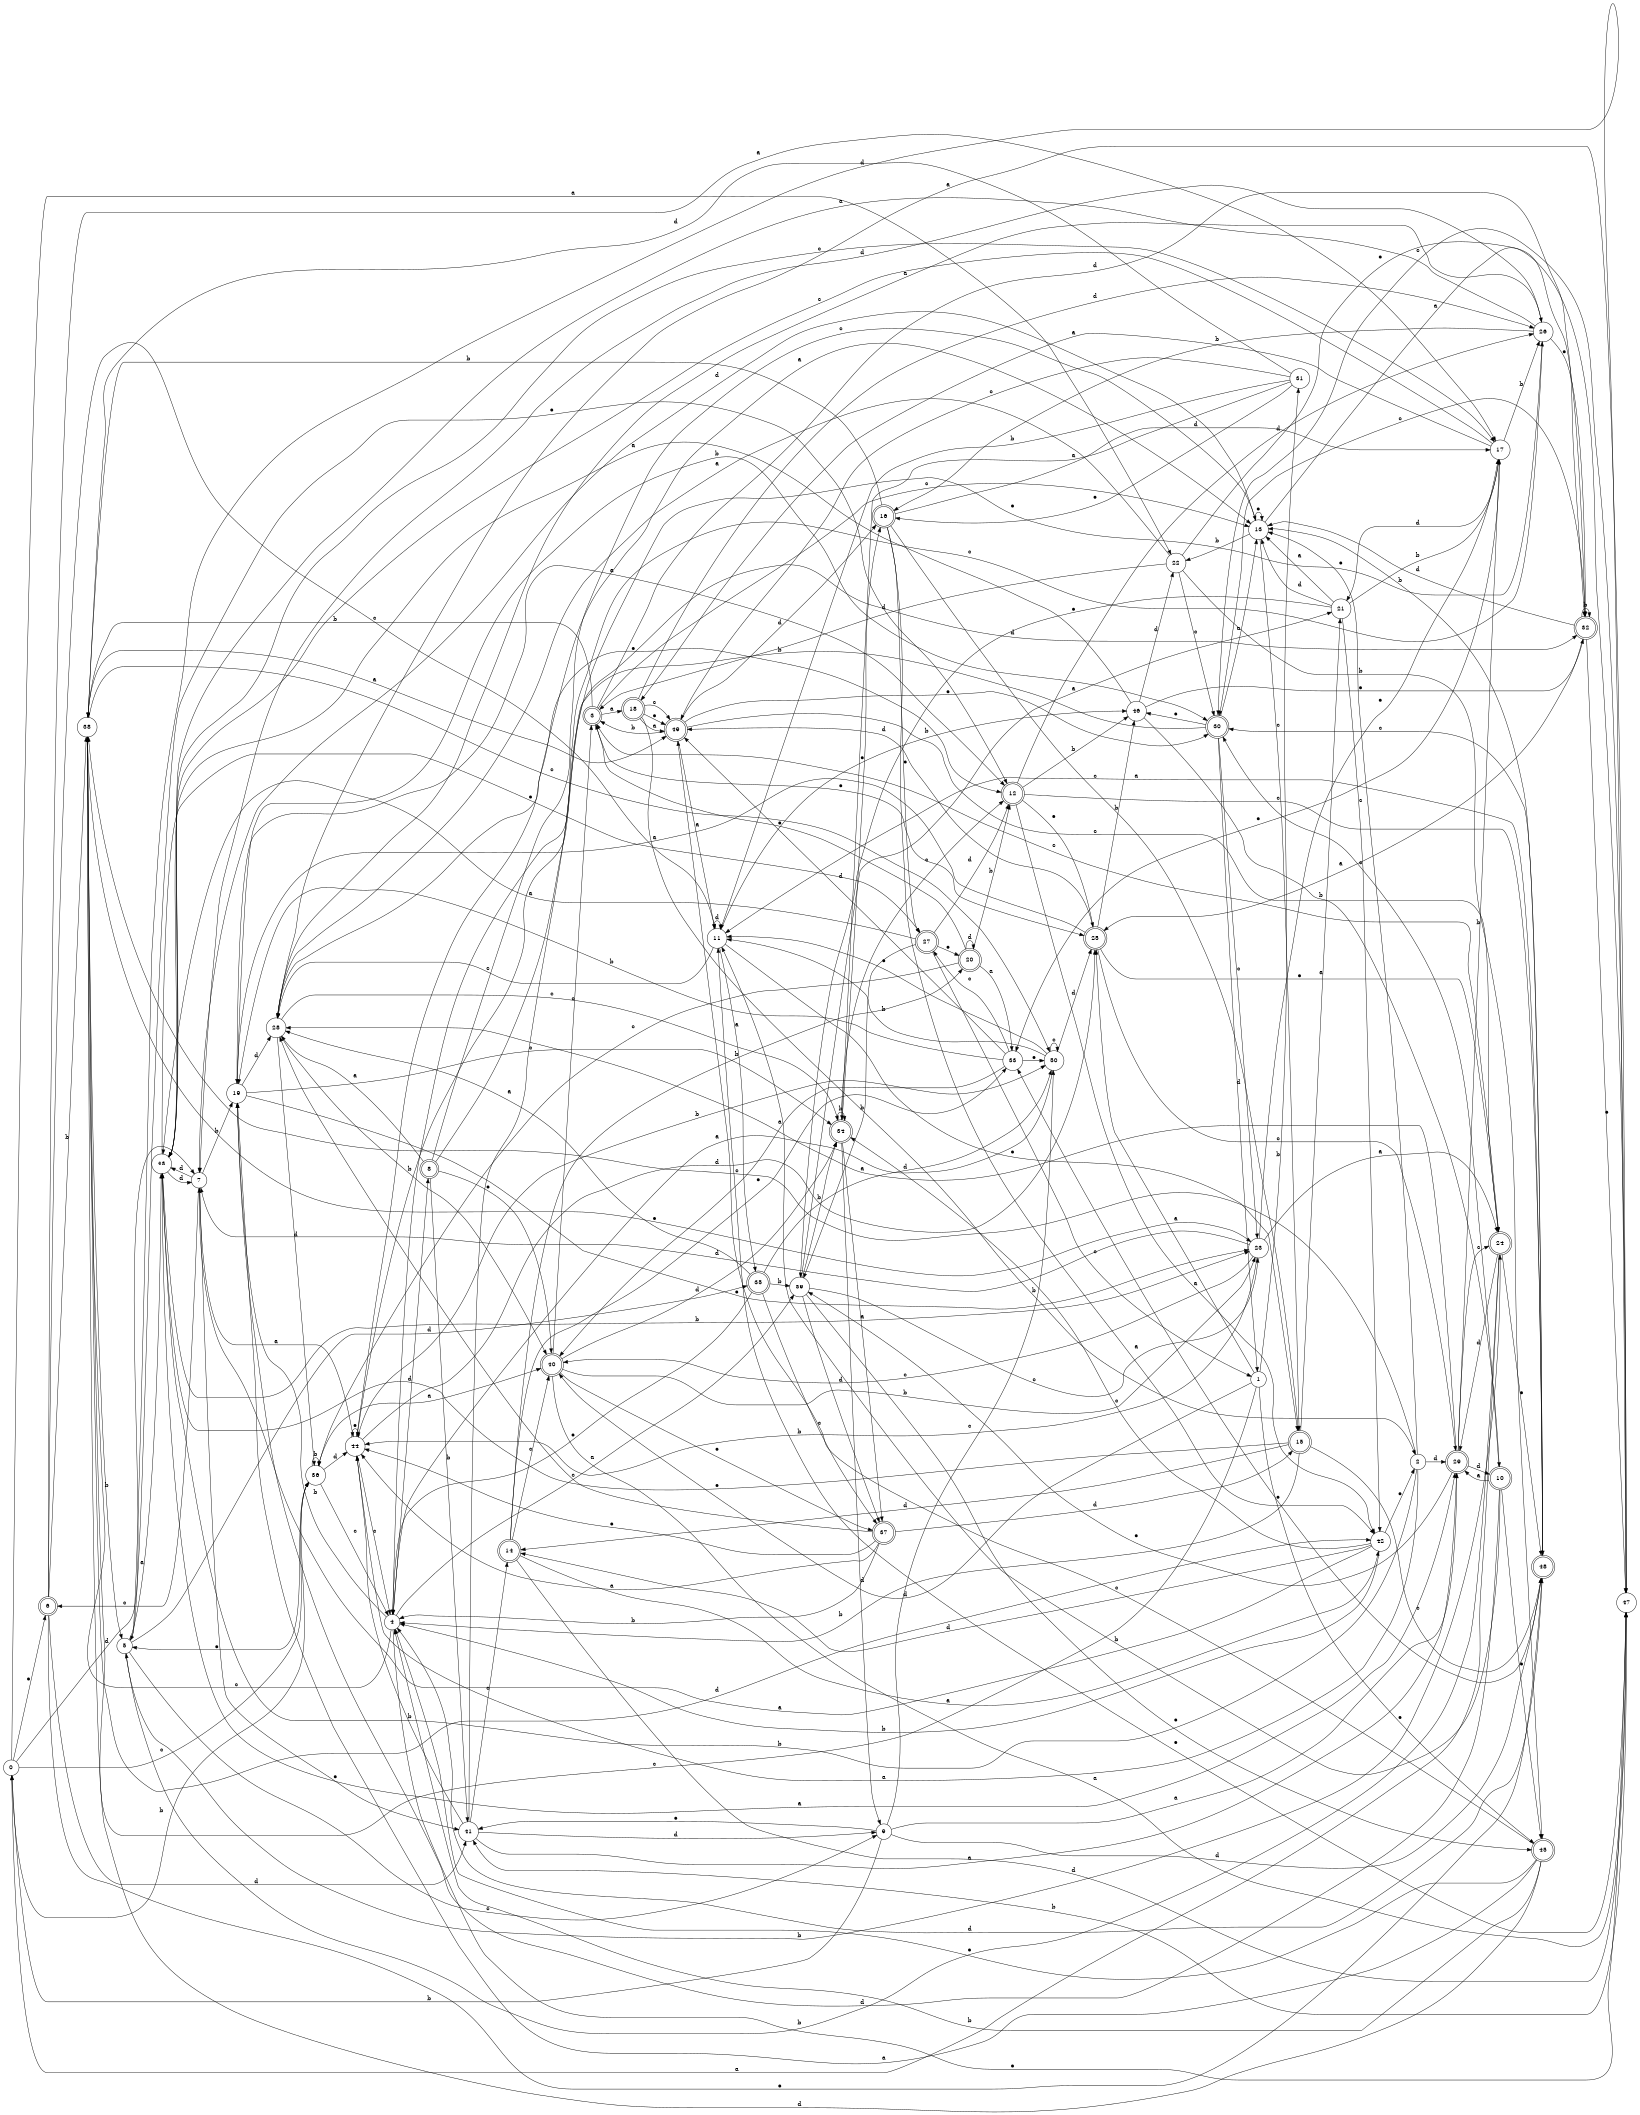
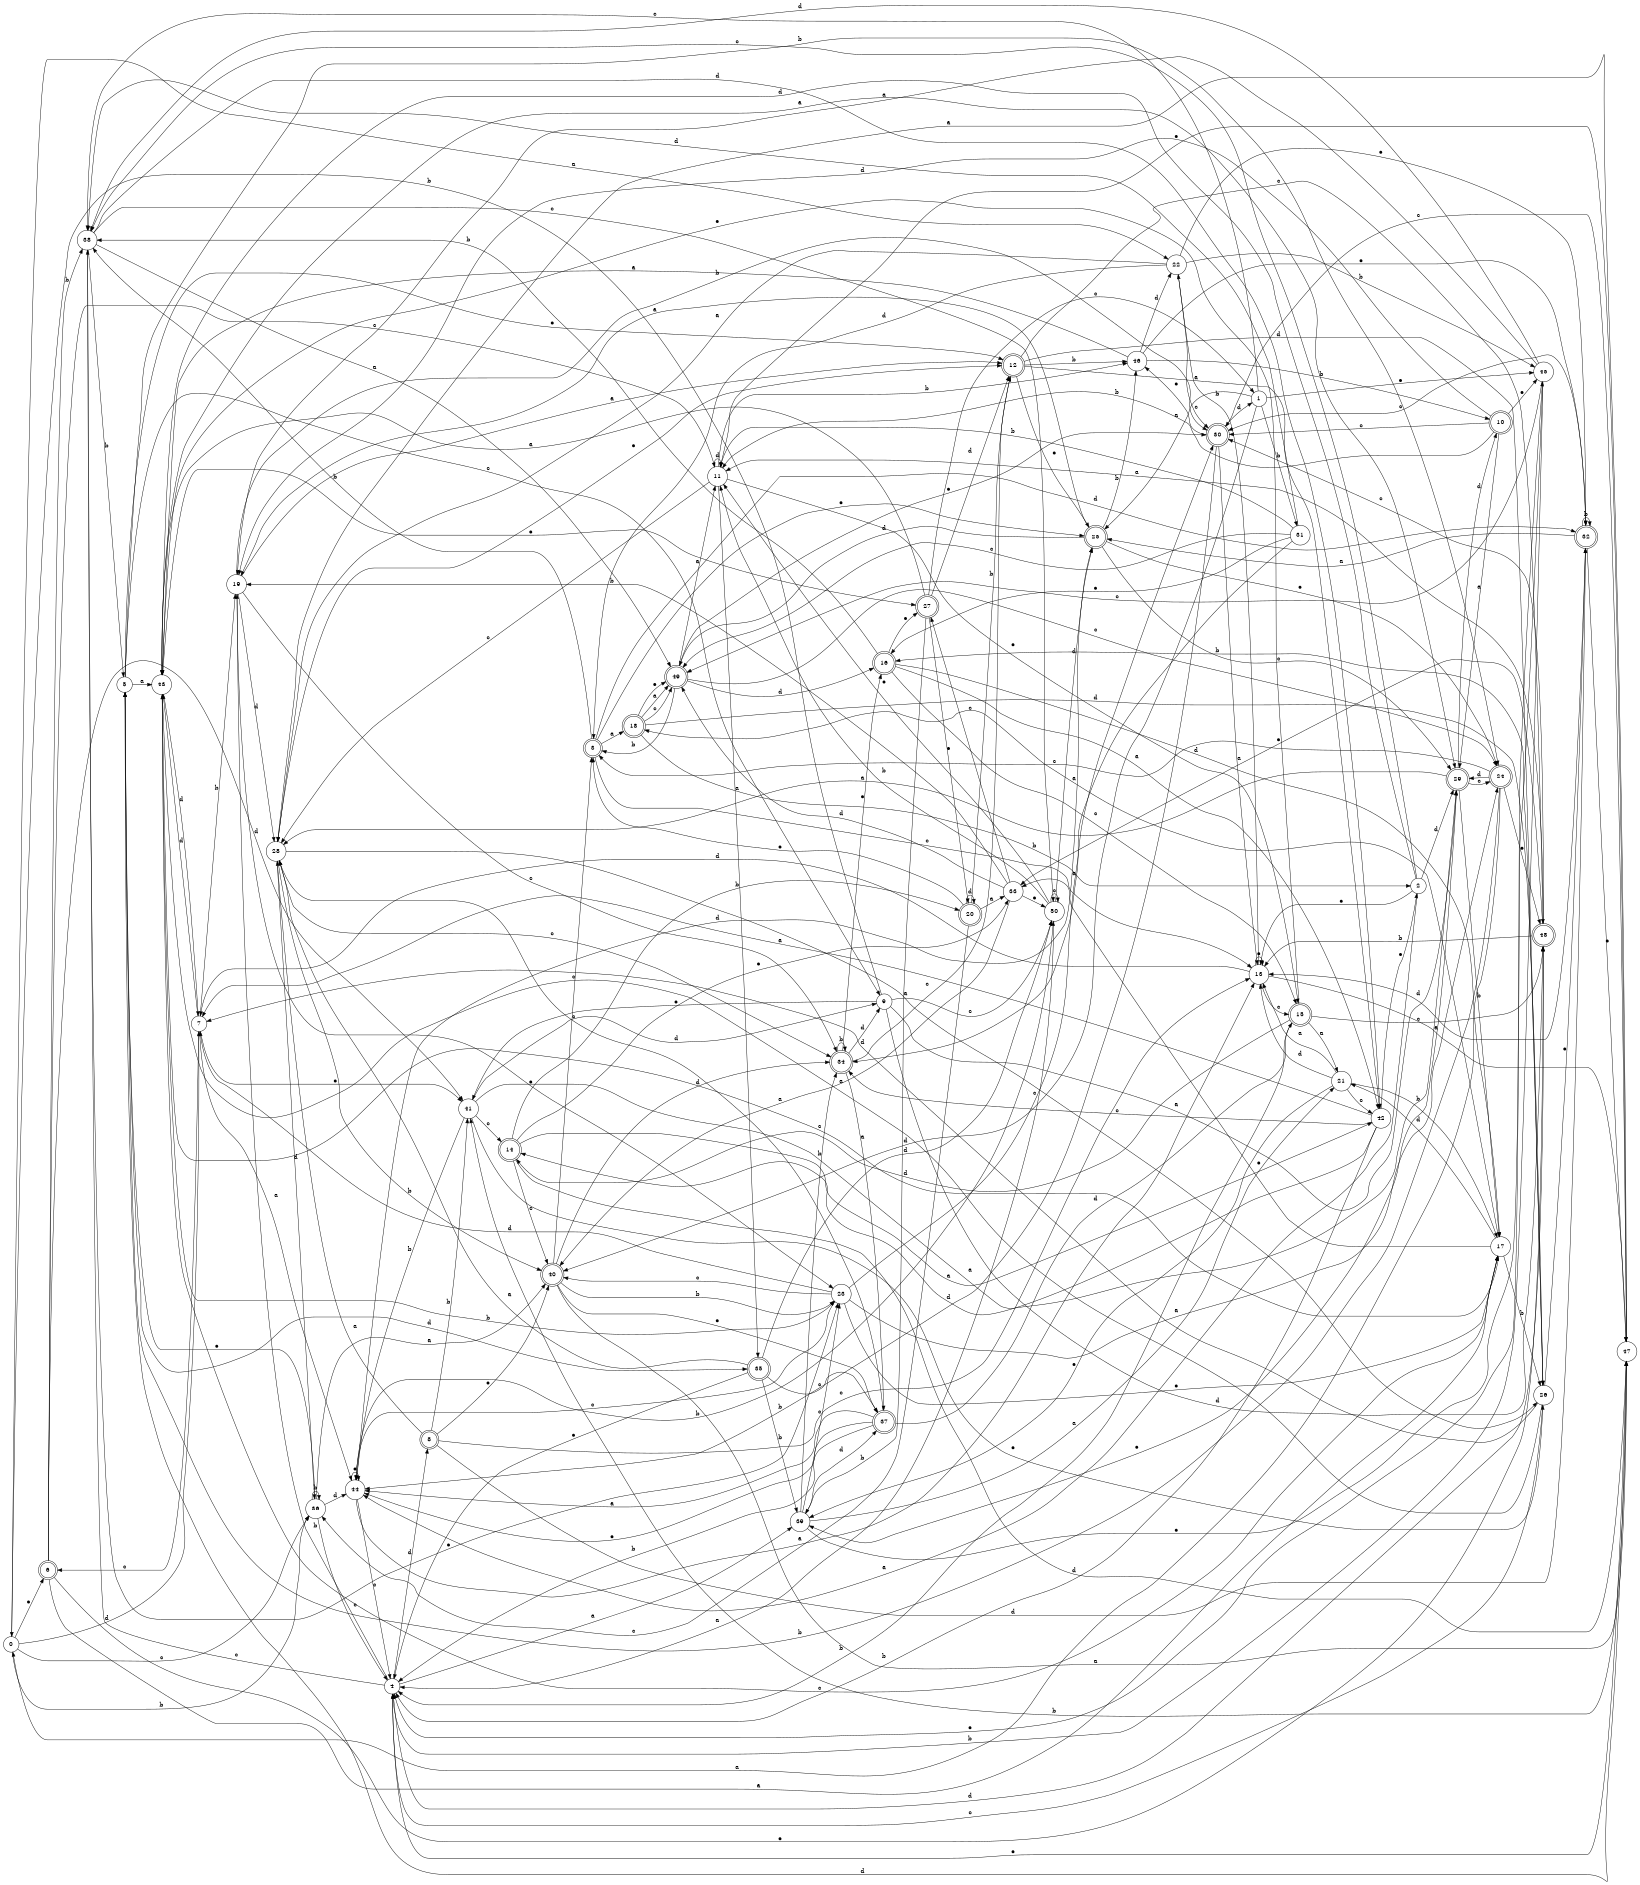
(1238, 986) -> (1069, 947)
(800, 1432) -> (593, 1405)
(780, 1744) -> (780, 92)
(1543, 1850) -> (1544, 372)
